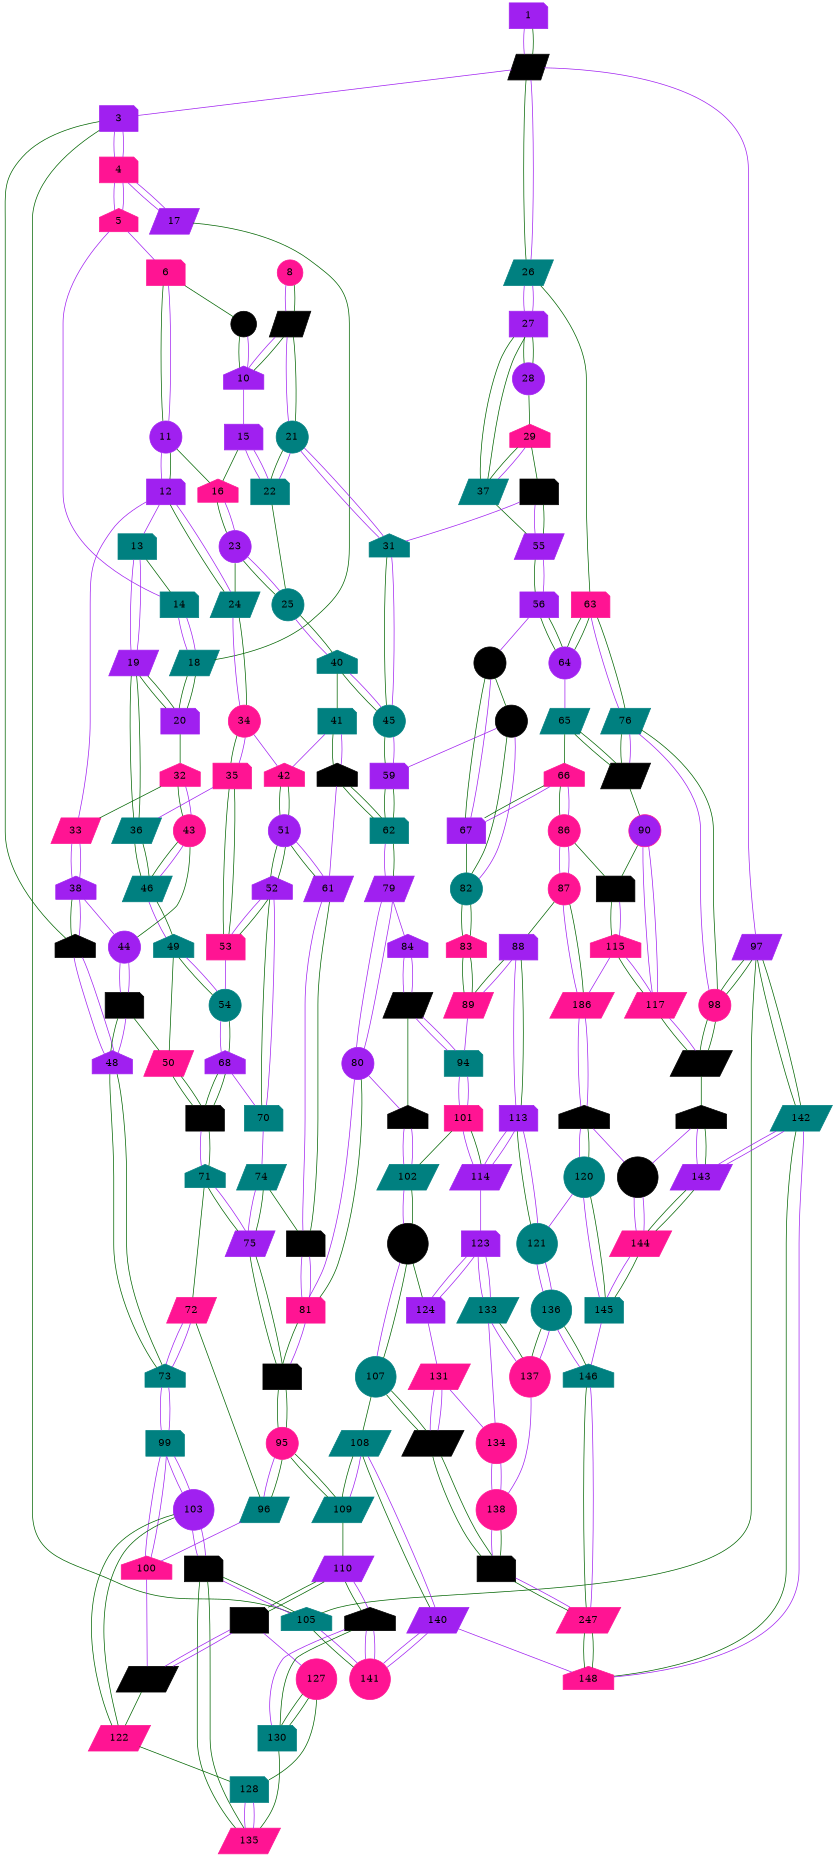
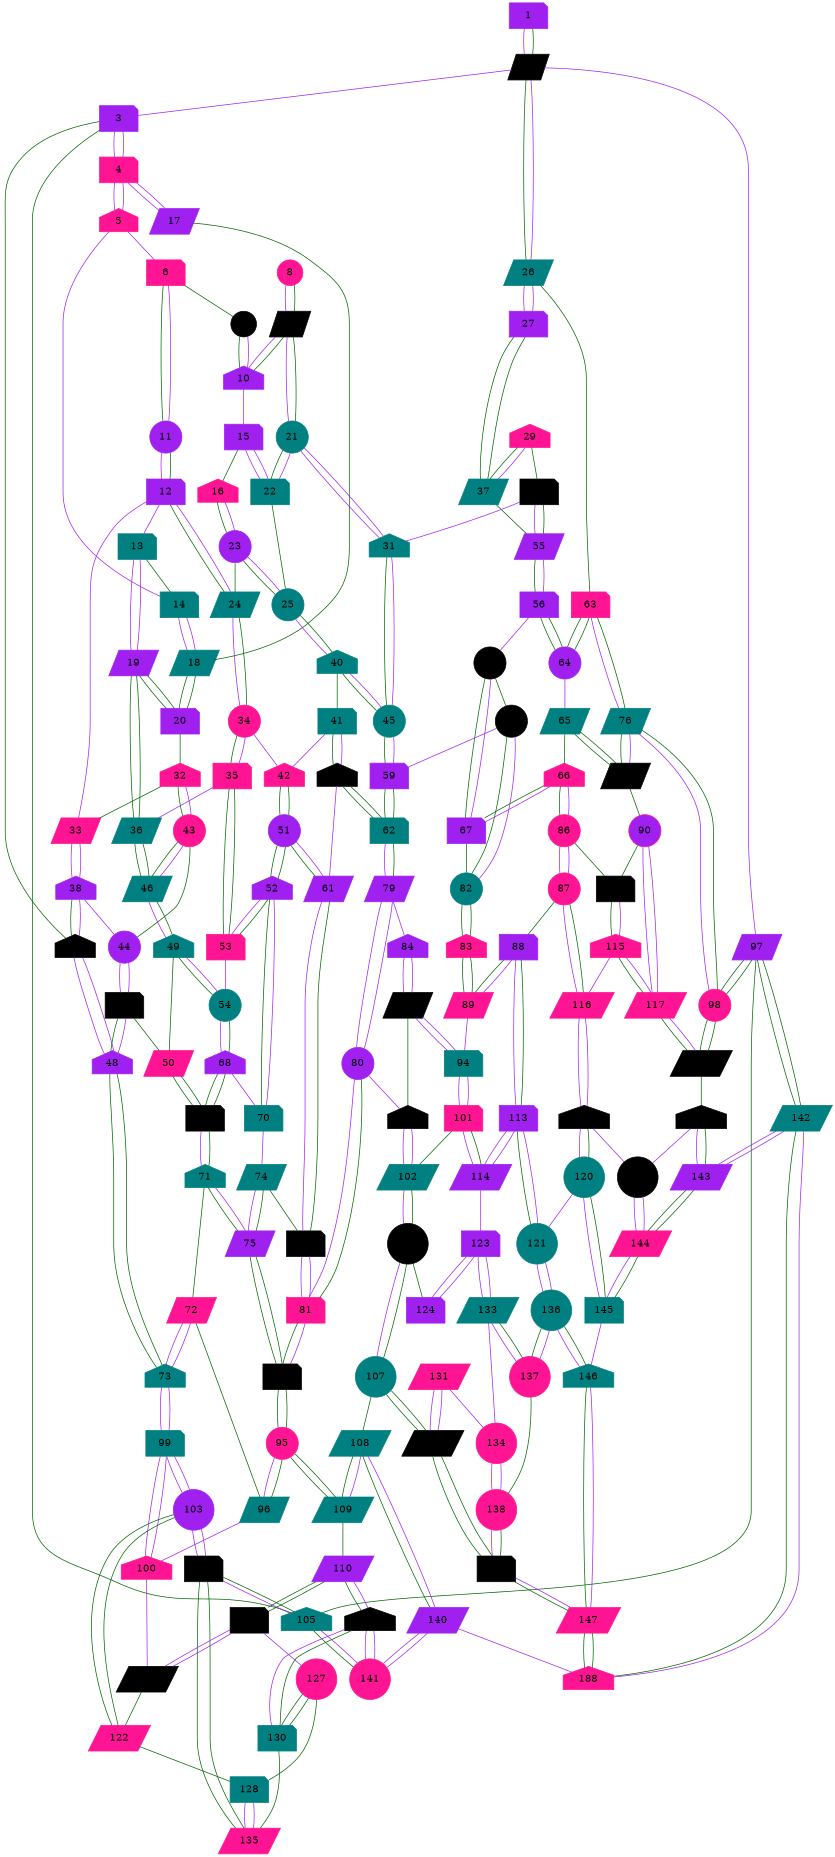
(529, 379) -> none
(193, 466) -> none
(582, 1005) -> (582, 1005)
(432, 1344) -> none
(528, 1447) -> (528, 1447)
(588, 1620) -> (588, 1620)
(588, 1679) -> (588, 1679)
